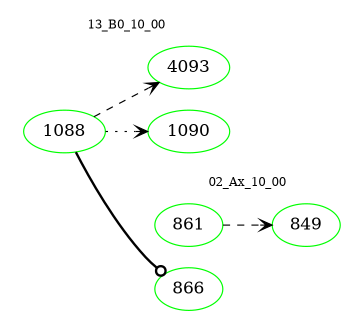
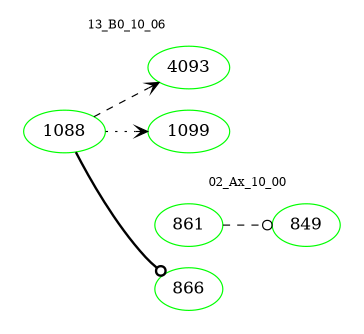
(127, 25) -> (127, 25)
(189, 132) -> (189, 132)
(243, 225) -> (243, 225)
